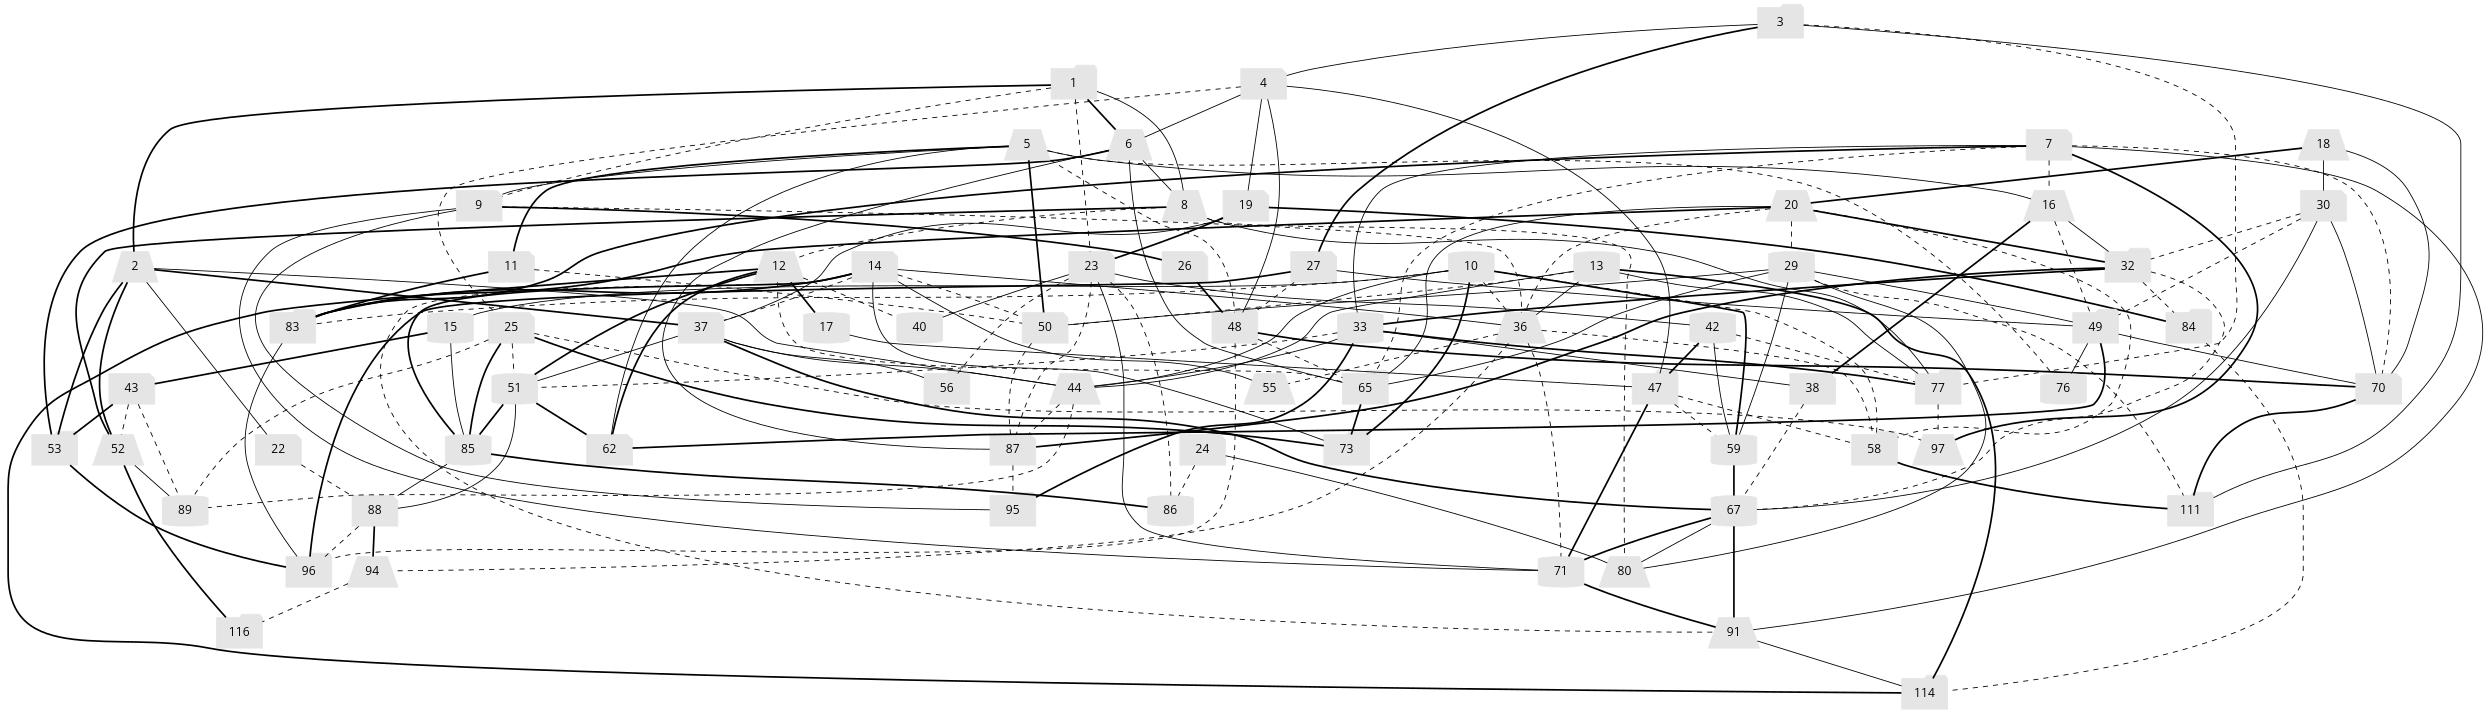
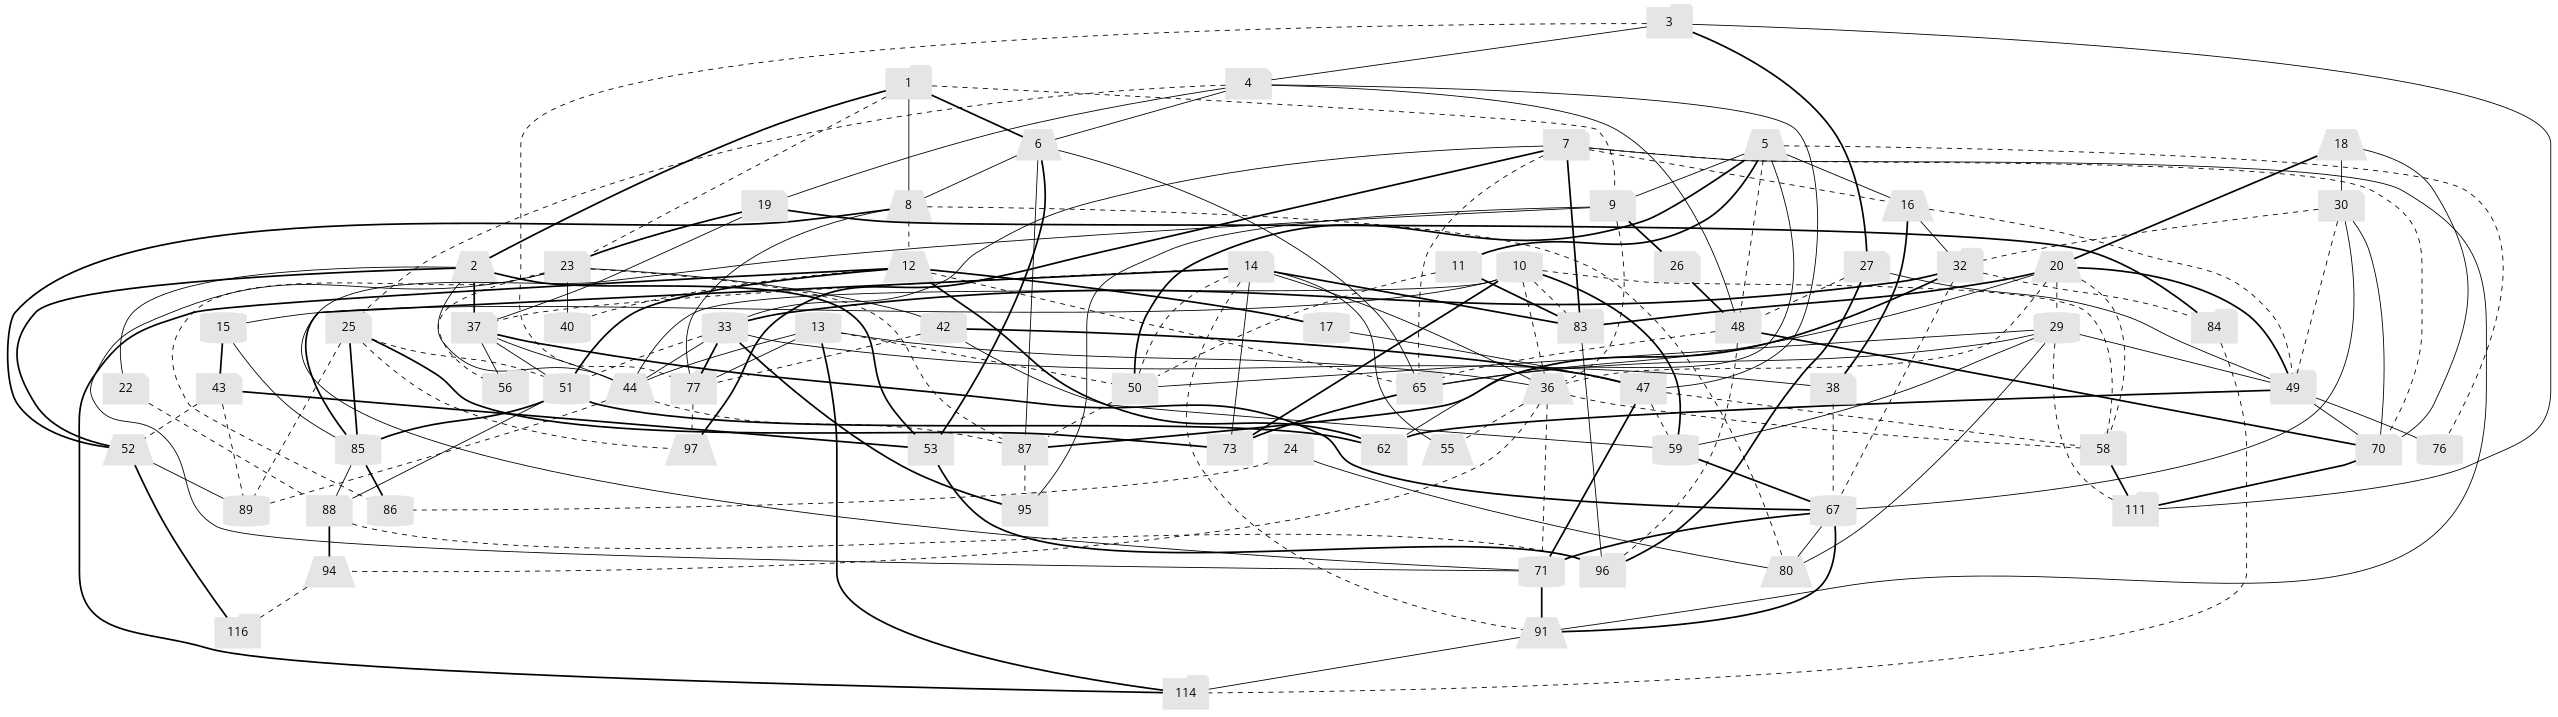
(1974, 239) -> (2200, 290)
